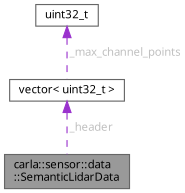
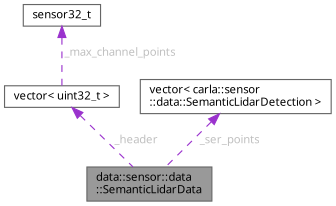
(67, 15) -> (62, 15)
none -> (236, 97)
(67, 172) -> (149, 184)
